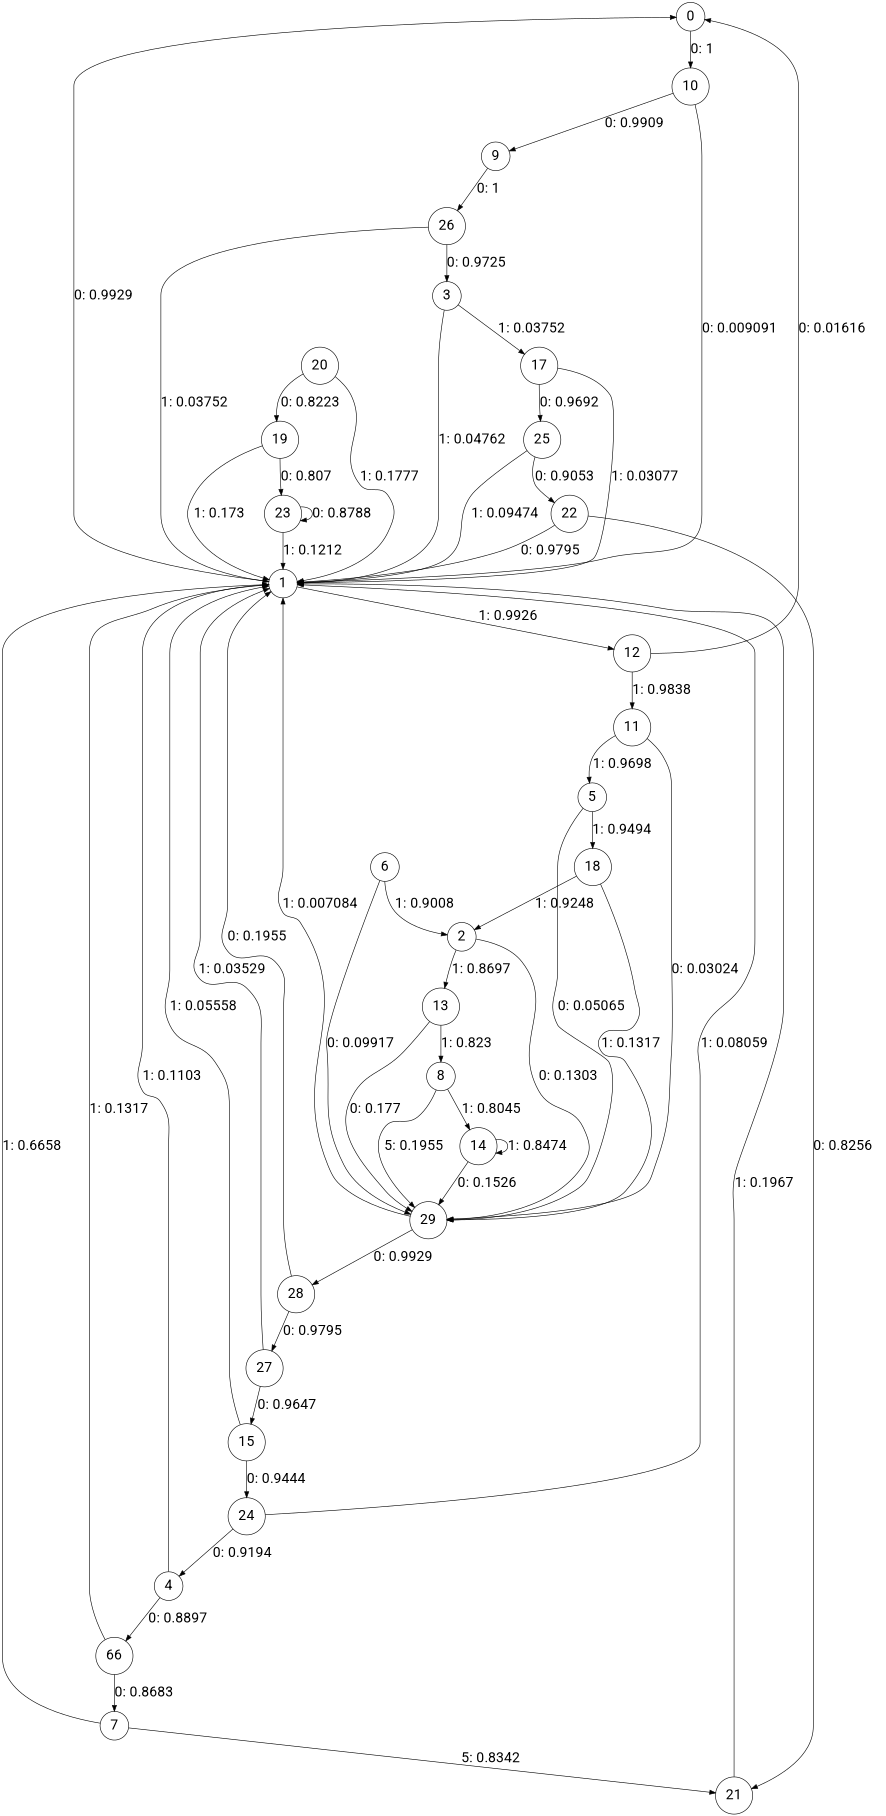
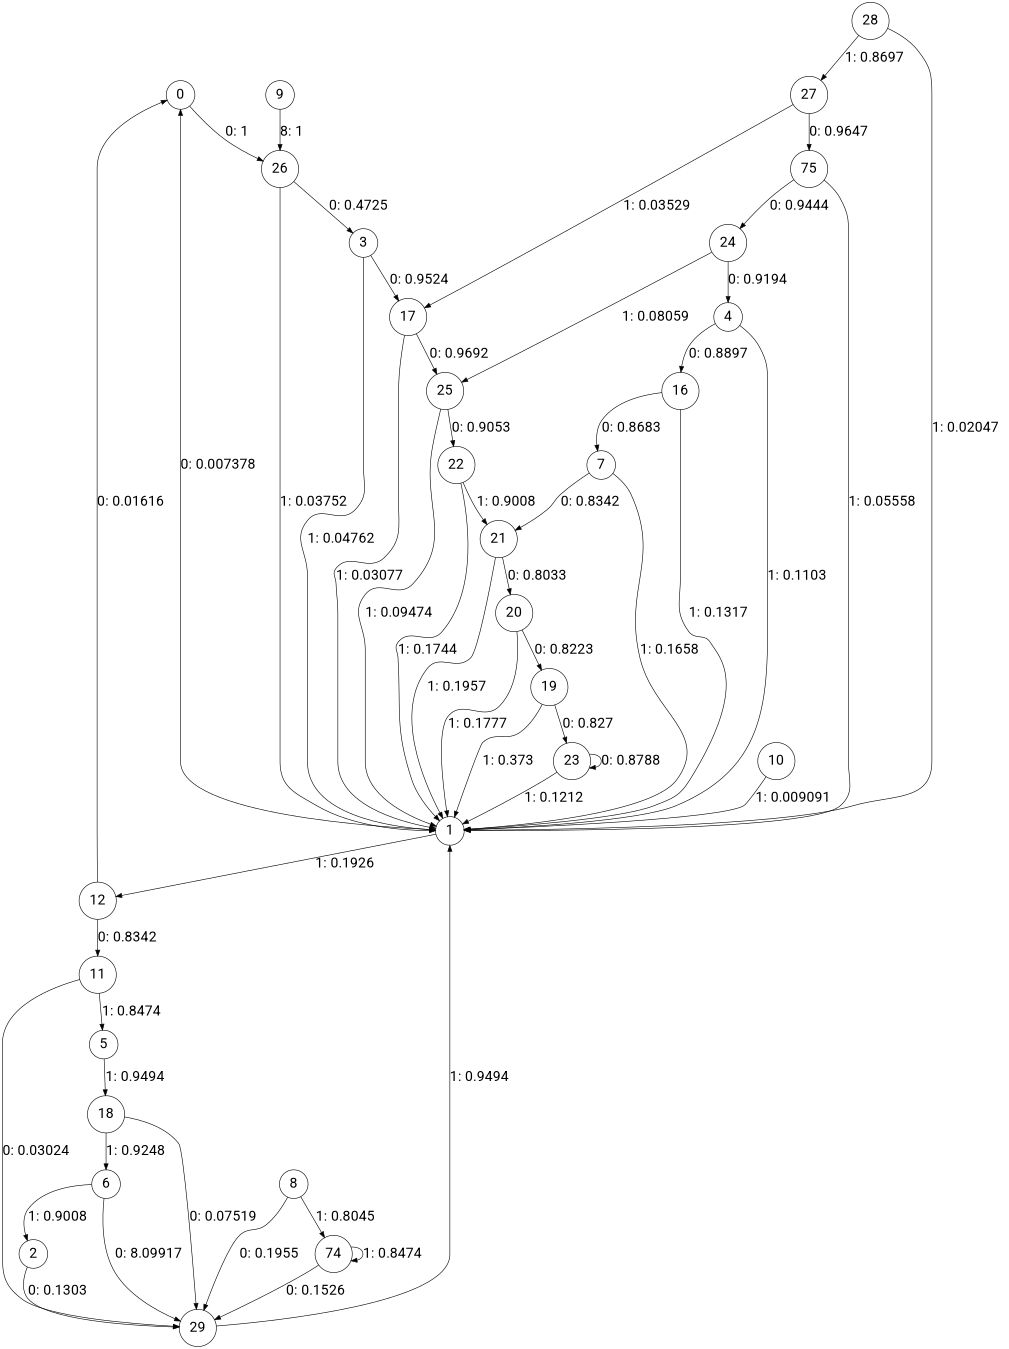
(691, 46) -> (221, 136)
(594, 121) -> none
(503, 189) -> (306, 132)
(482, 263) -> (364, 206)
(109, 296) -> (222, 465)
(535, 329) -> (425, 280)
(743, 329) -> (797, 798)
(313, 477) -> (595, 724)
(226, 514) -> (515, 761)
(556, 551) -> (433, 650)
none -> (506, 573)
(514, 616) -> (350, 864)
(667, 690) -> (133, 938)
(628, 764) -> (137, 1012)
(528, 901) -> (106, 1148)
(324, 904) -> (485, 1077)
(263, 937) -> (969, 428)
(198, 976) -> (612, 206)
(441, 1007) -> none
(703, 1031) -> (590, 317)
(364, 1044) -> (152, 1254)
(636, 1044) -> (227, 1217)
(589, 1047) -> none
(38, 1146) -> (675, 650)
(419, 1146) -> (275, 1254)
(478, 1146) -> (334, 1254)
(848, 1146) -> (512, 502)
(770, 1183) -> (462, 687)
(365, 1256) -> none
(318, 1331) -> (880, 58)
(247, 1442) -> (809, 169)
(114, 1656) -> (680, 391)
(496, 1759) -> (596, 502)
